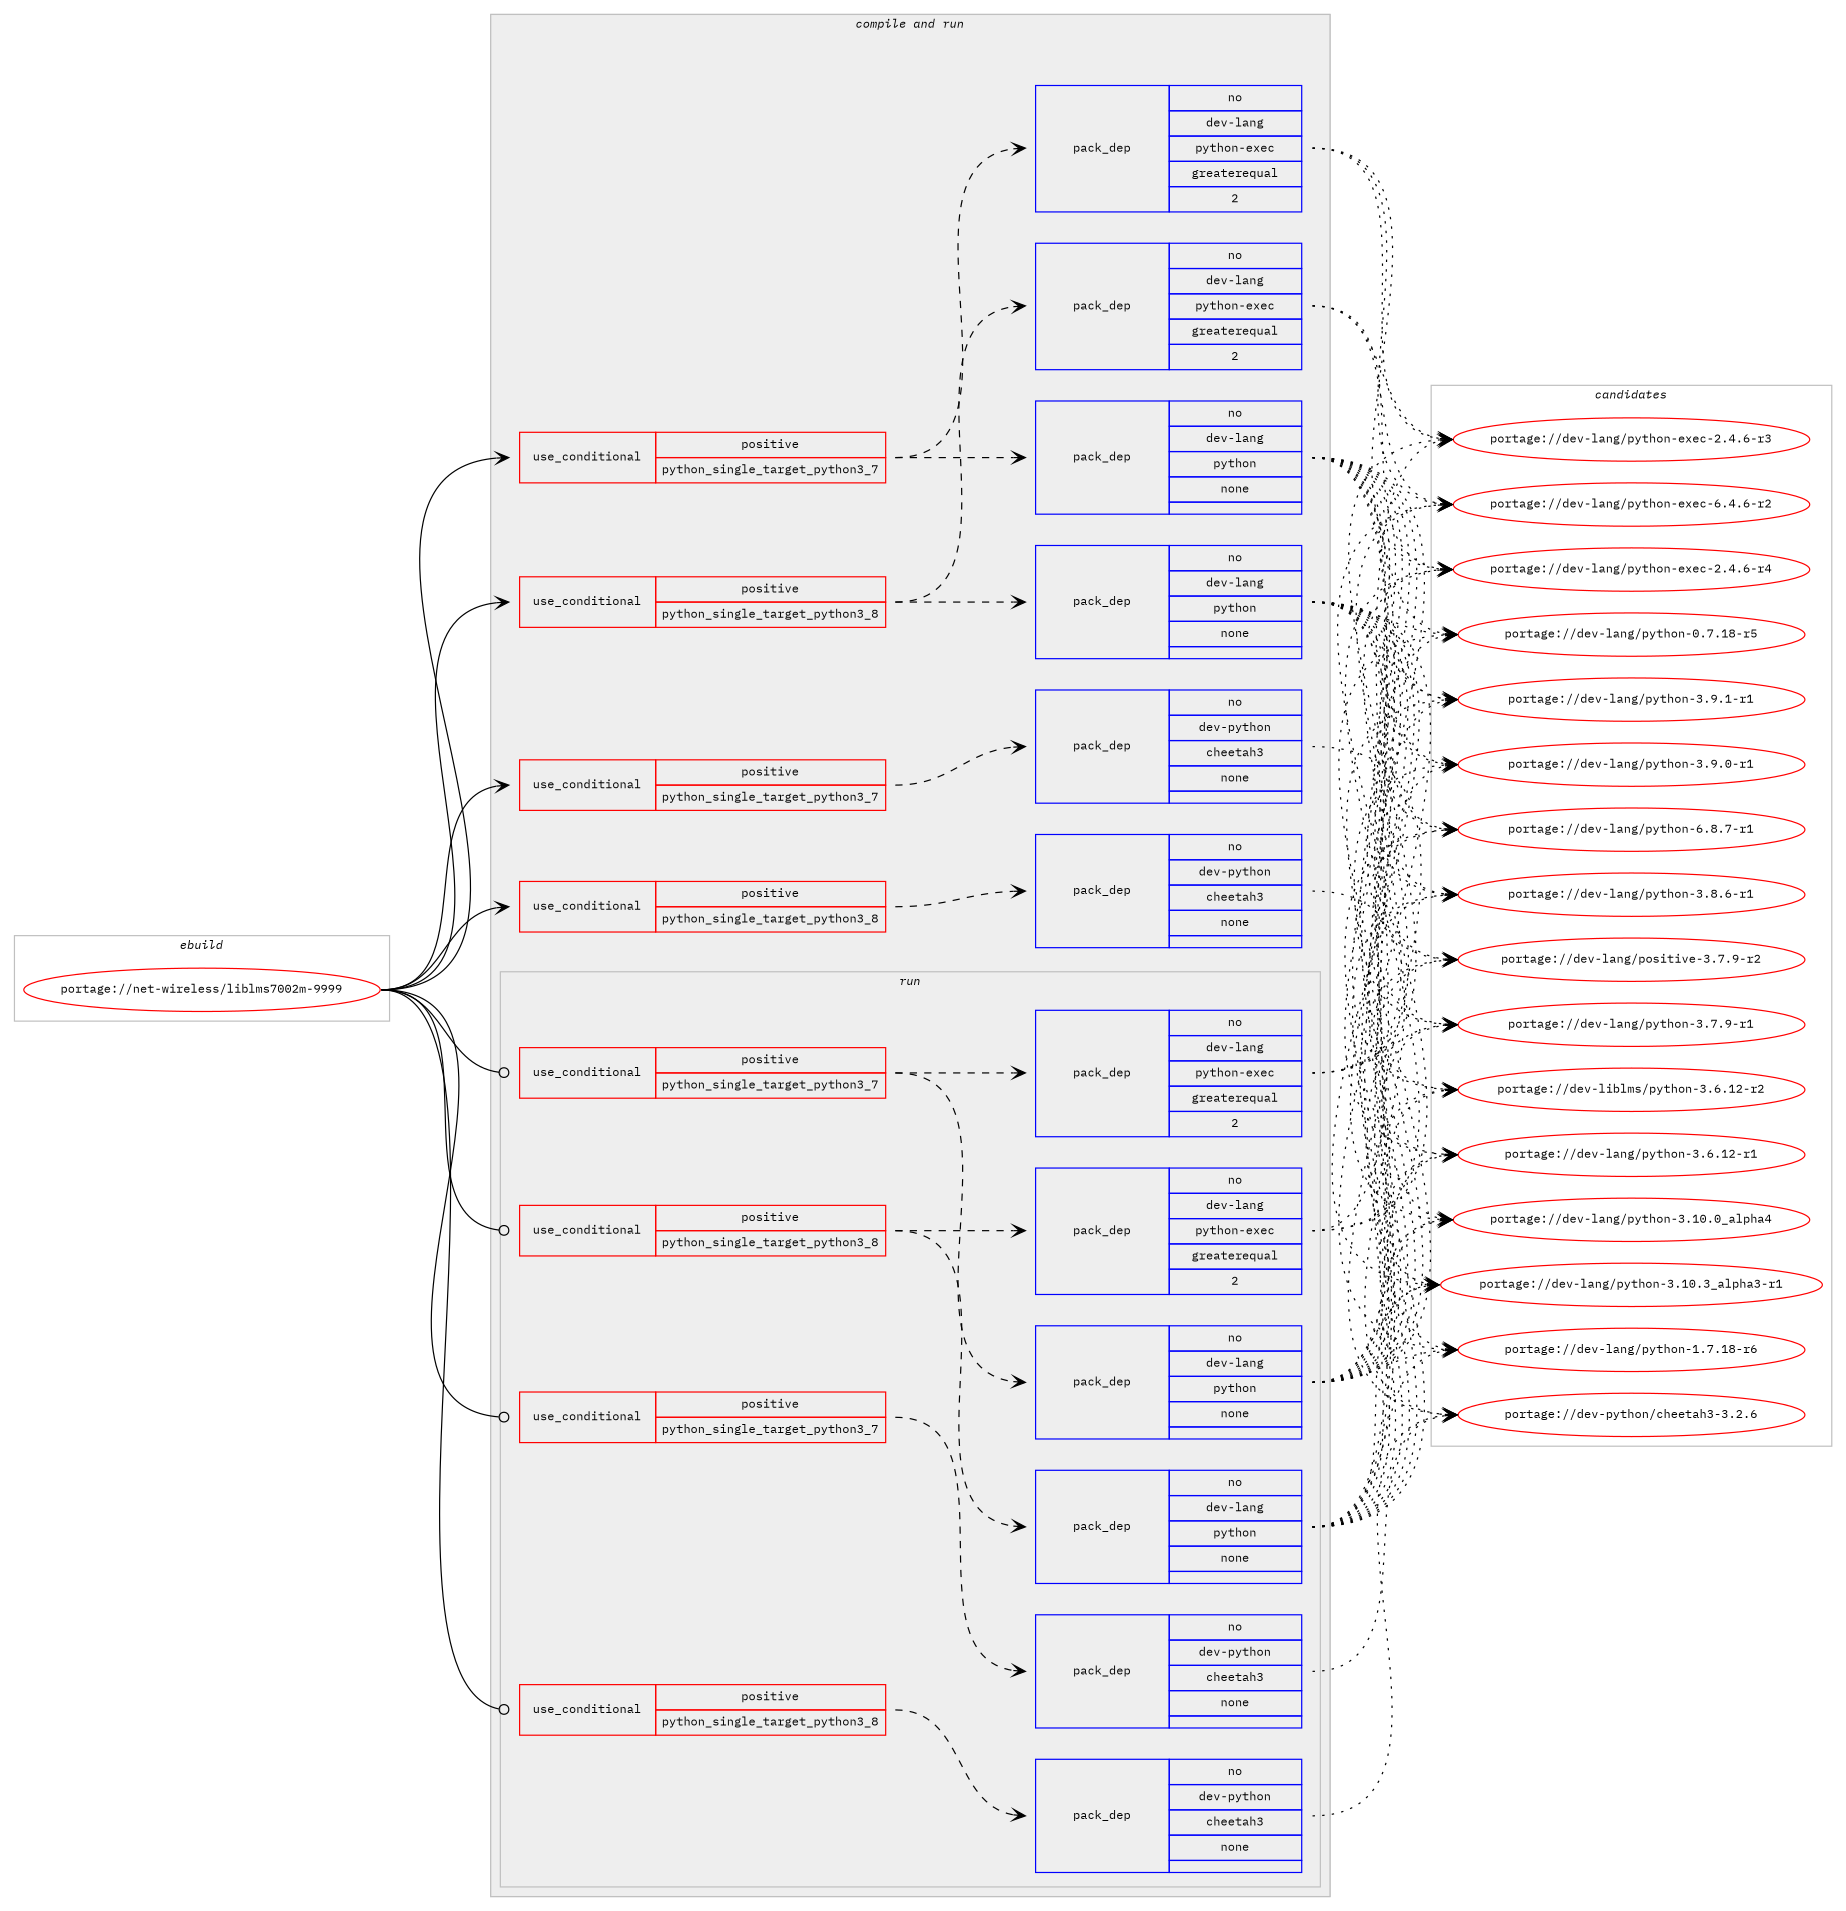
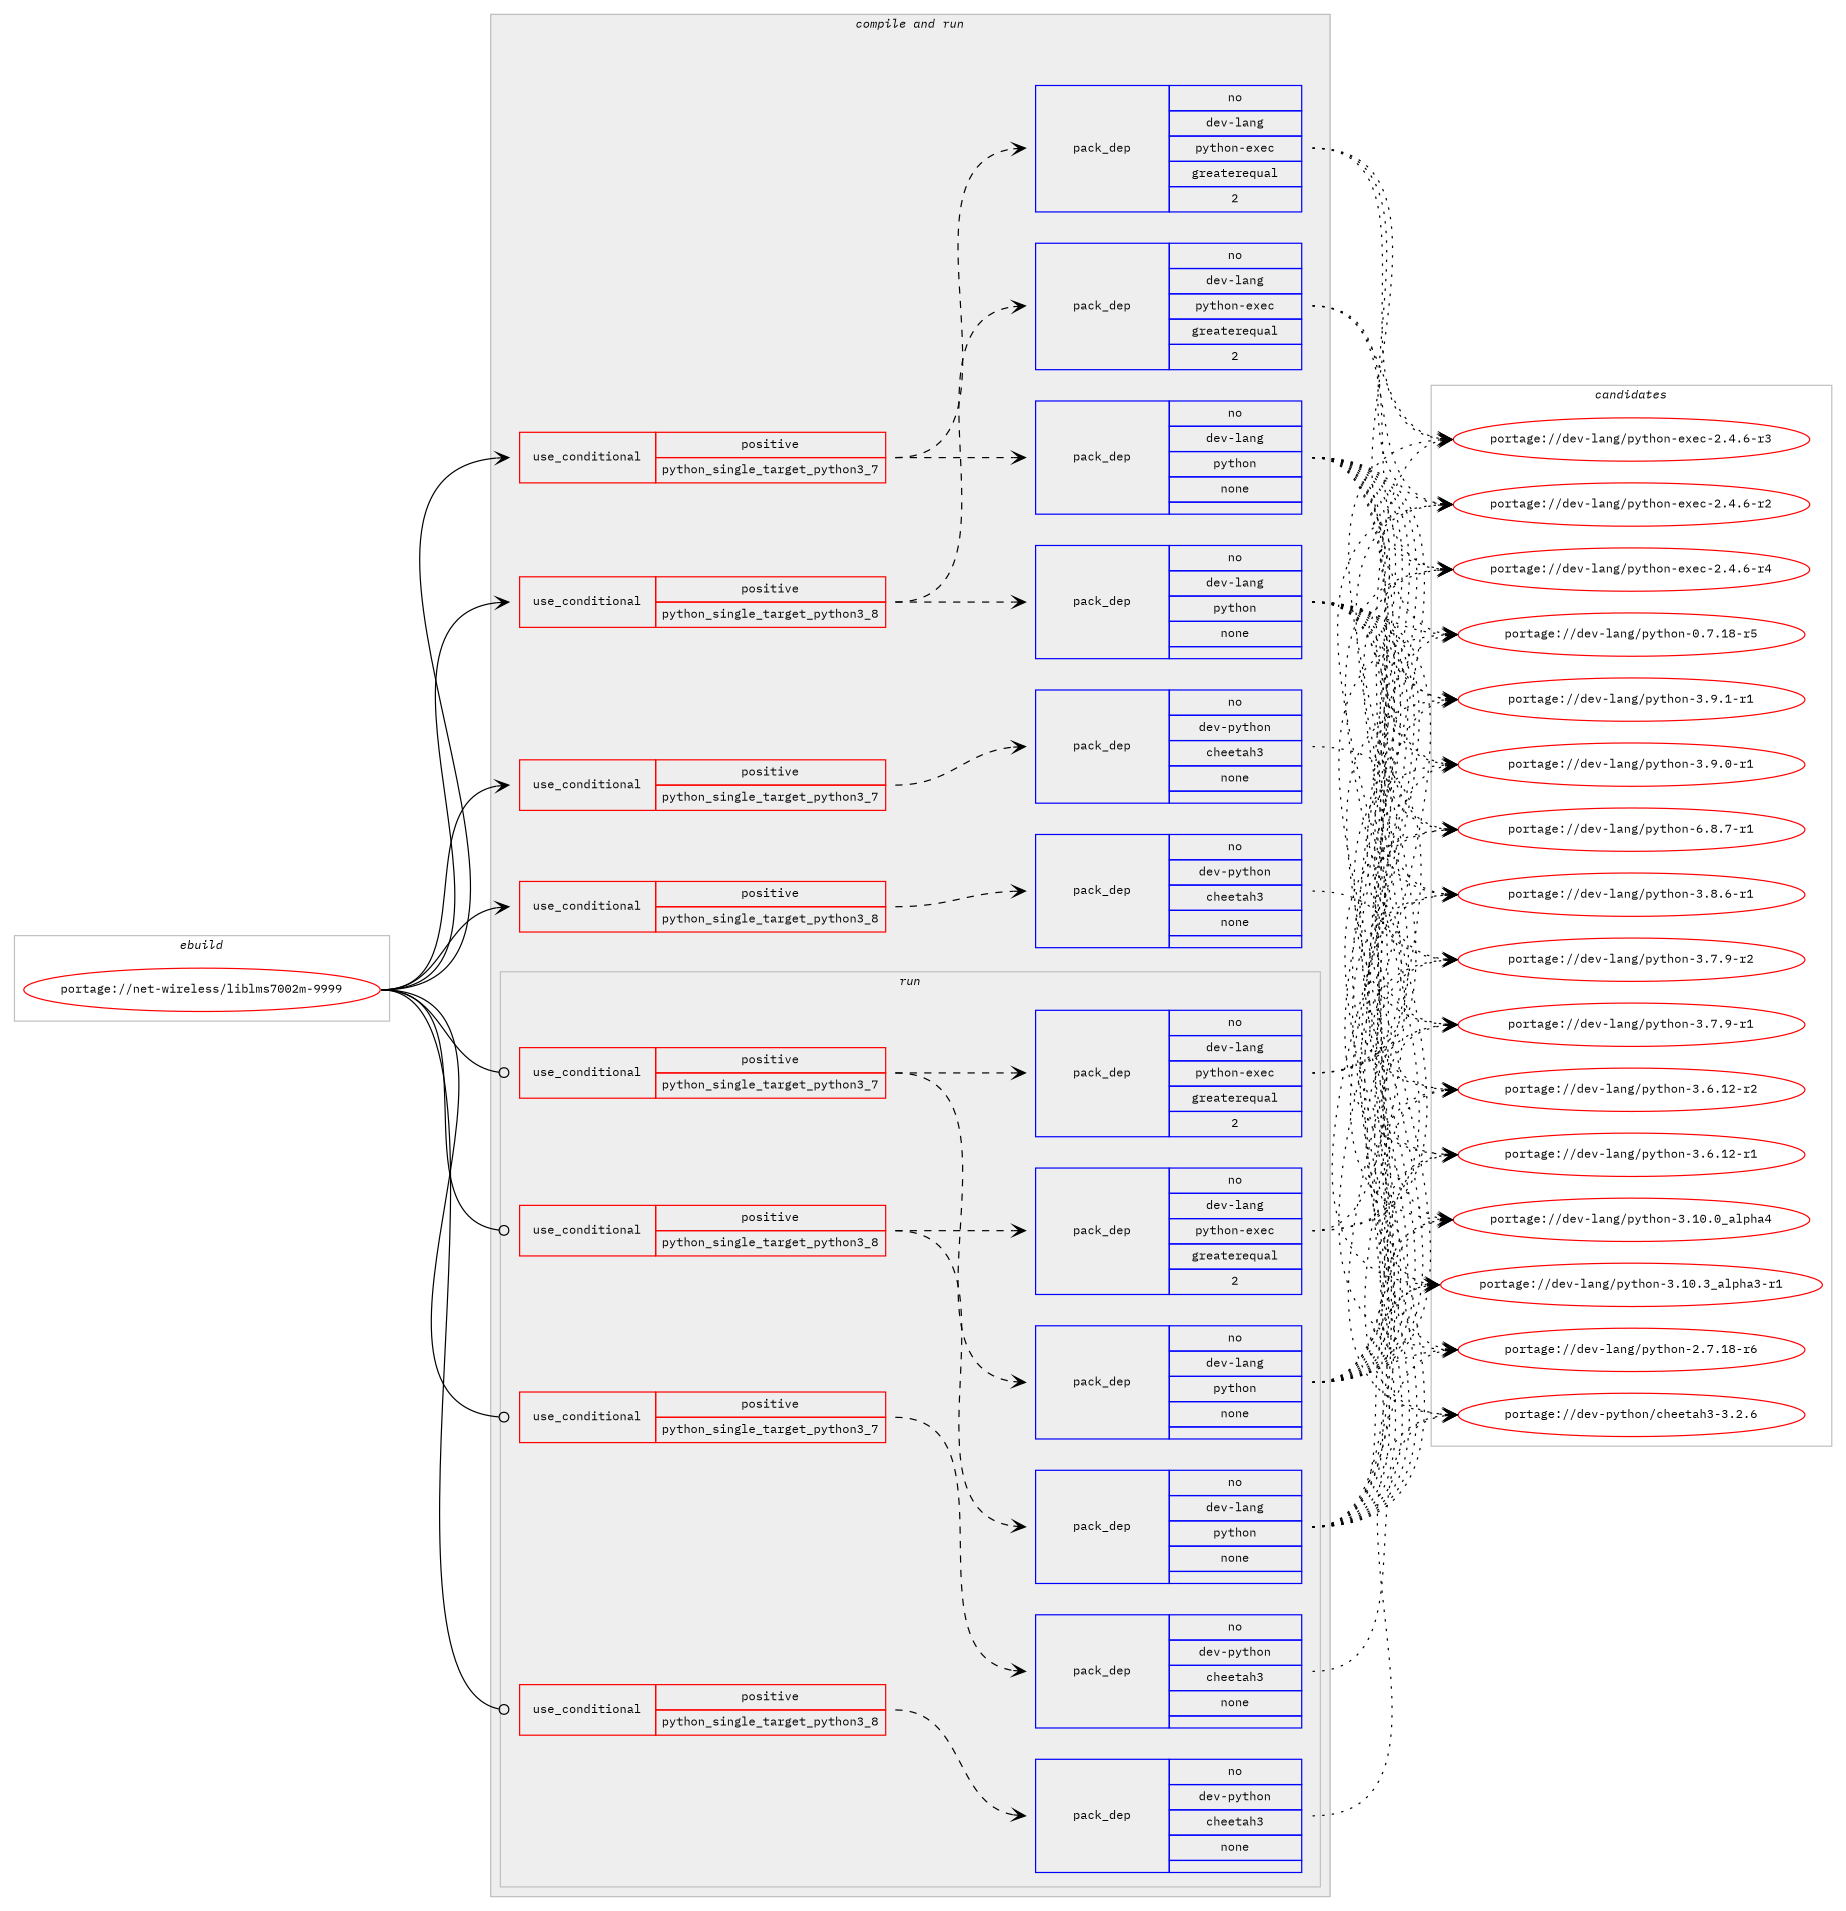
(1632, 505) -> (1632, 505)
(1632, 960) -> (1632, 960)
(1632, 1090) -> (1632, 1090)
(1632, 1350) -> (1632, 1350)
